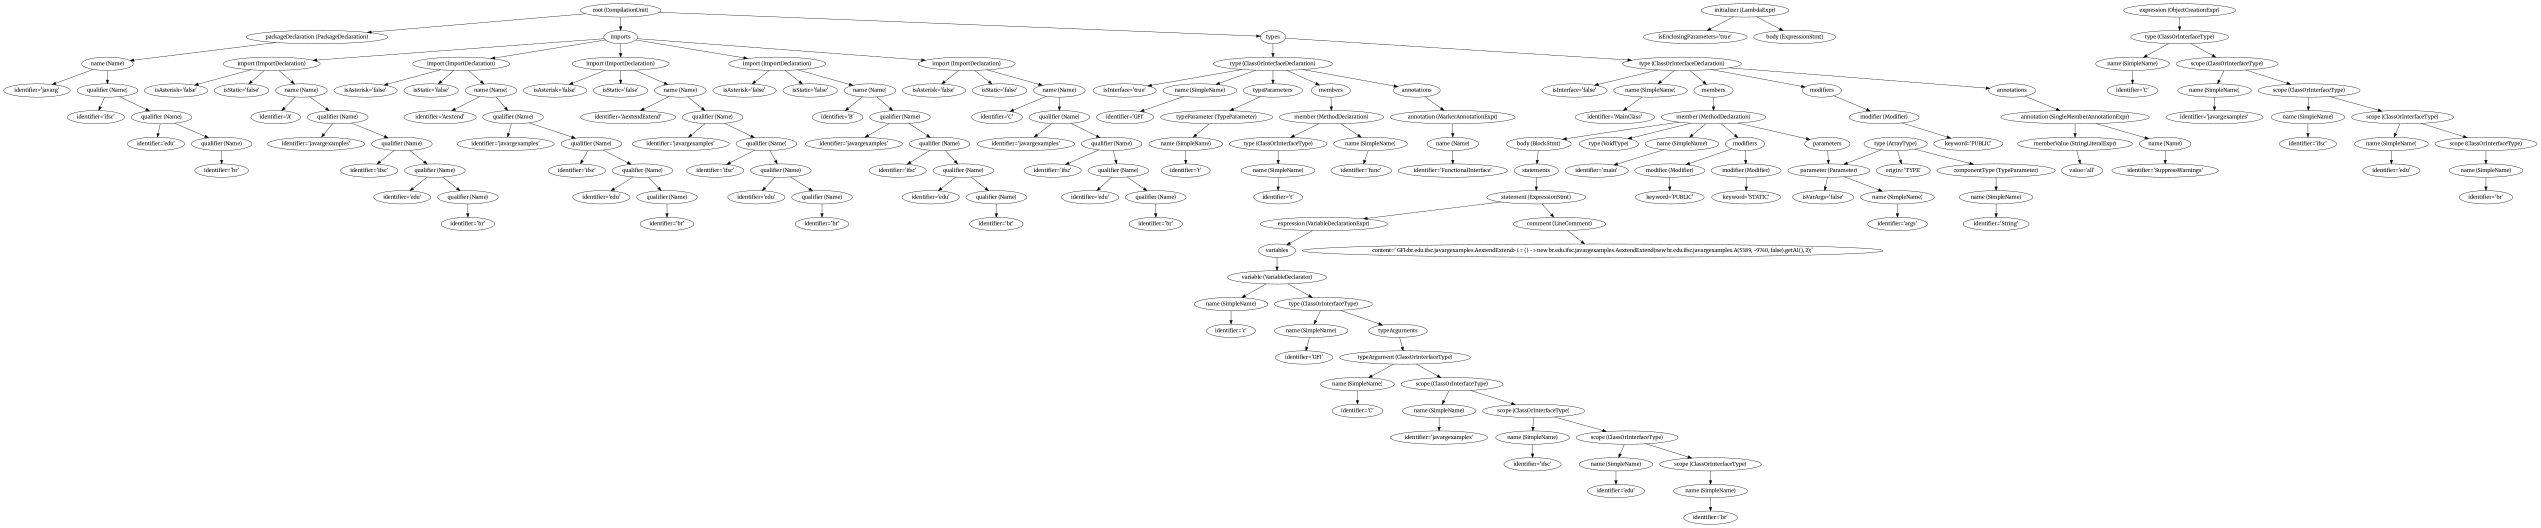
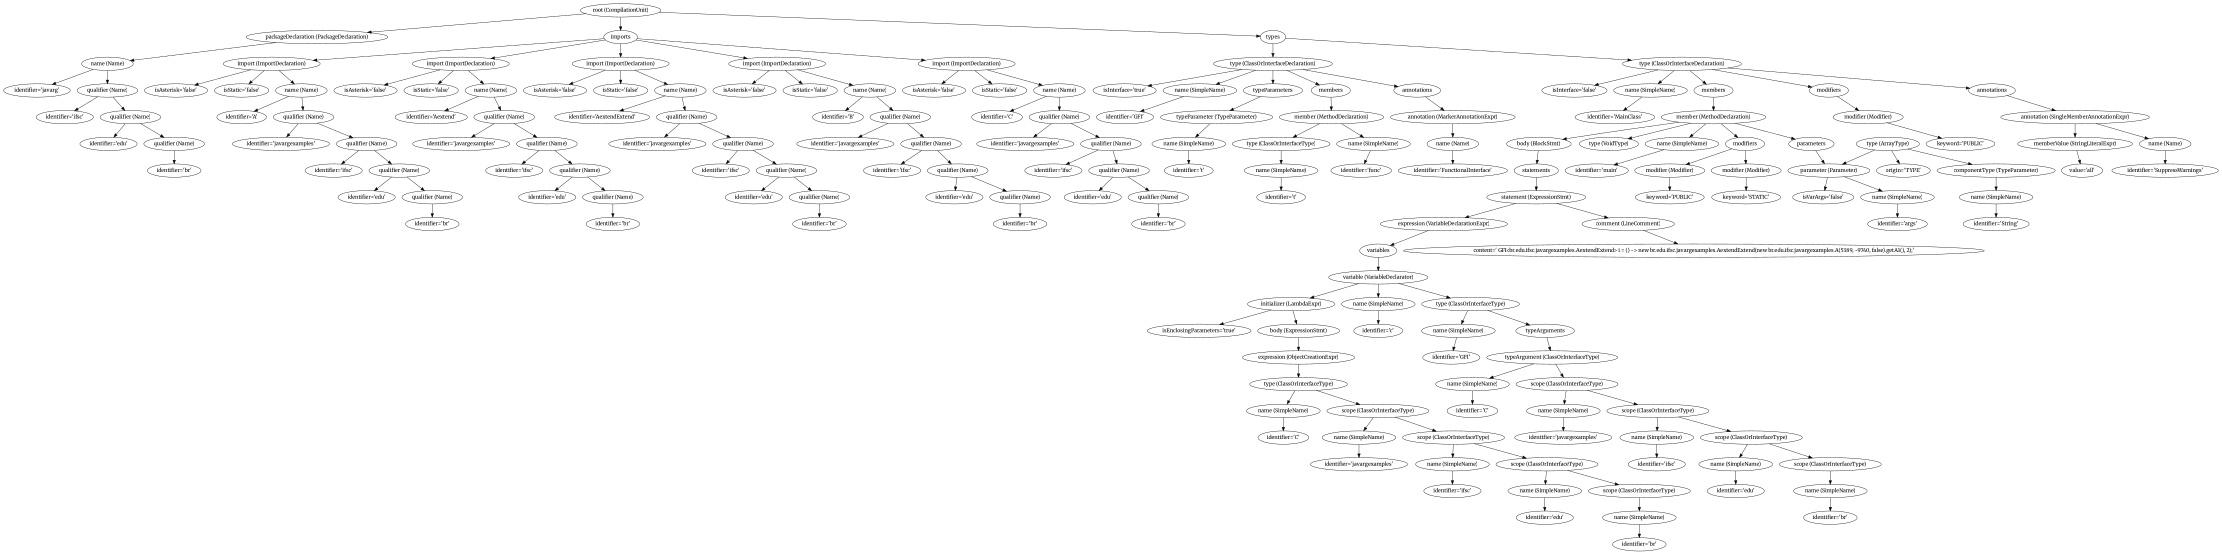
none -> (1336, 290)
none -> (1299, 342)
